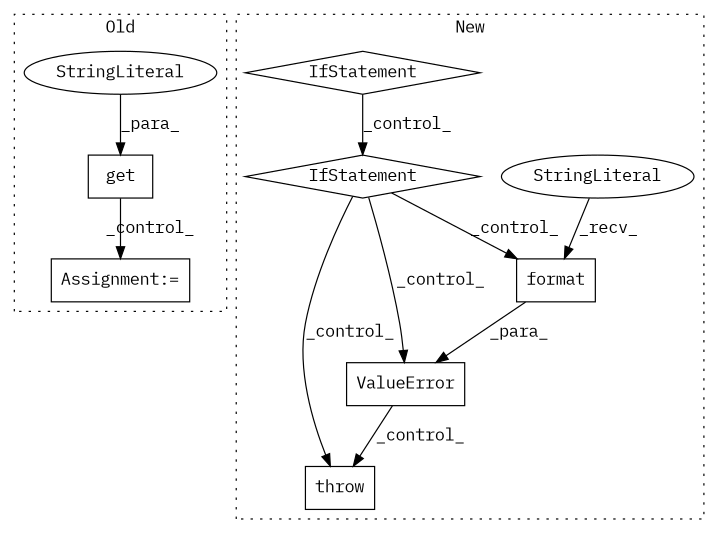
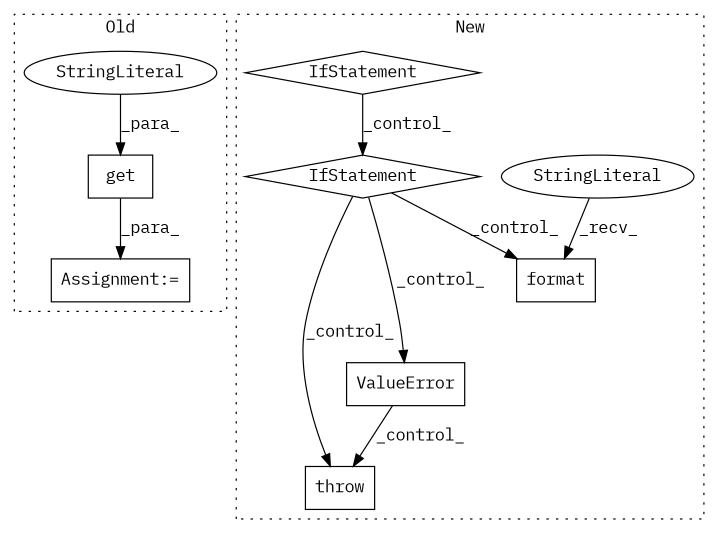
(150, 228) -> (150, 228)
(486, 329) -> none
